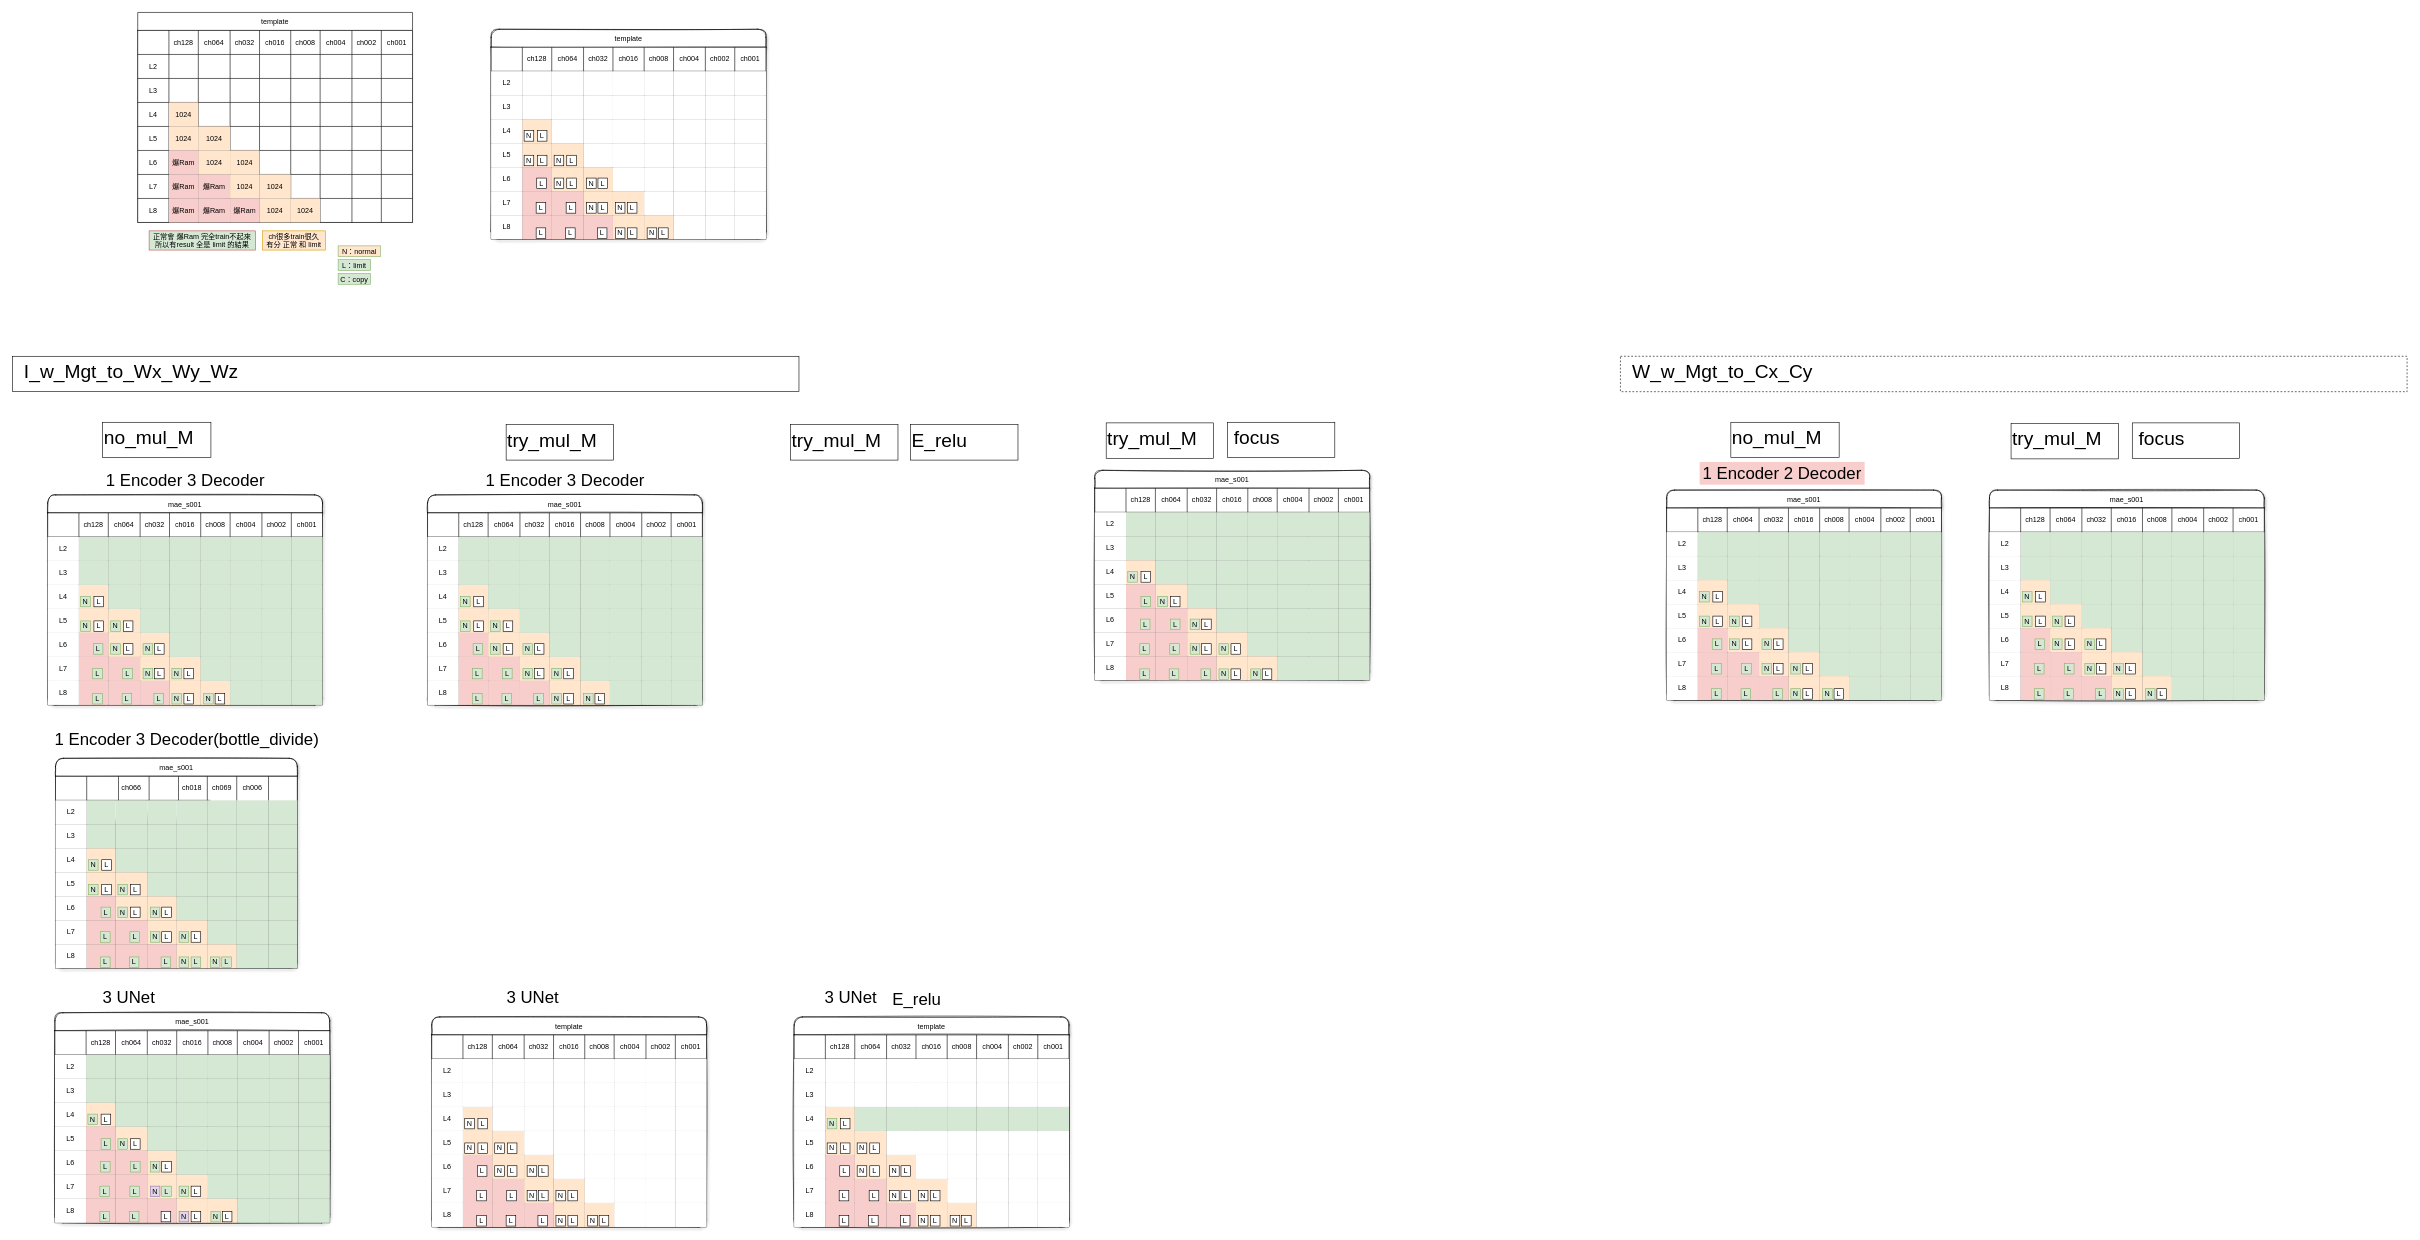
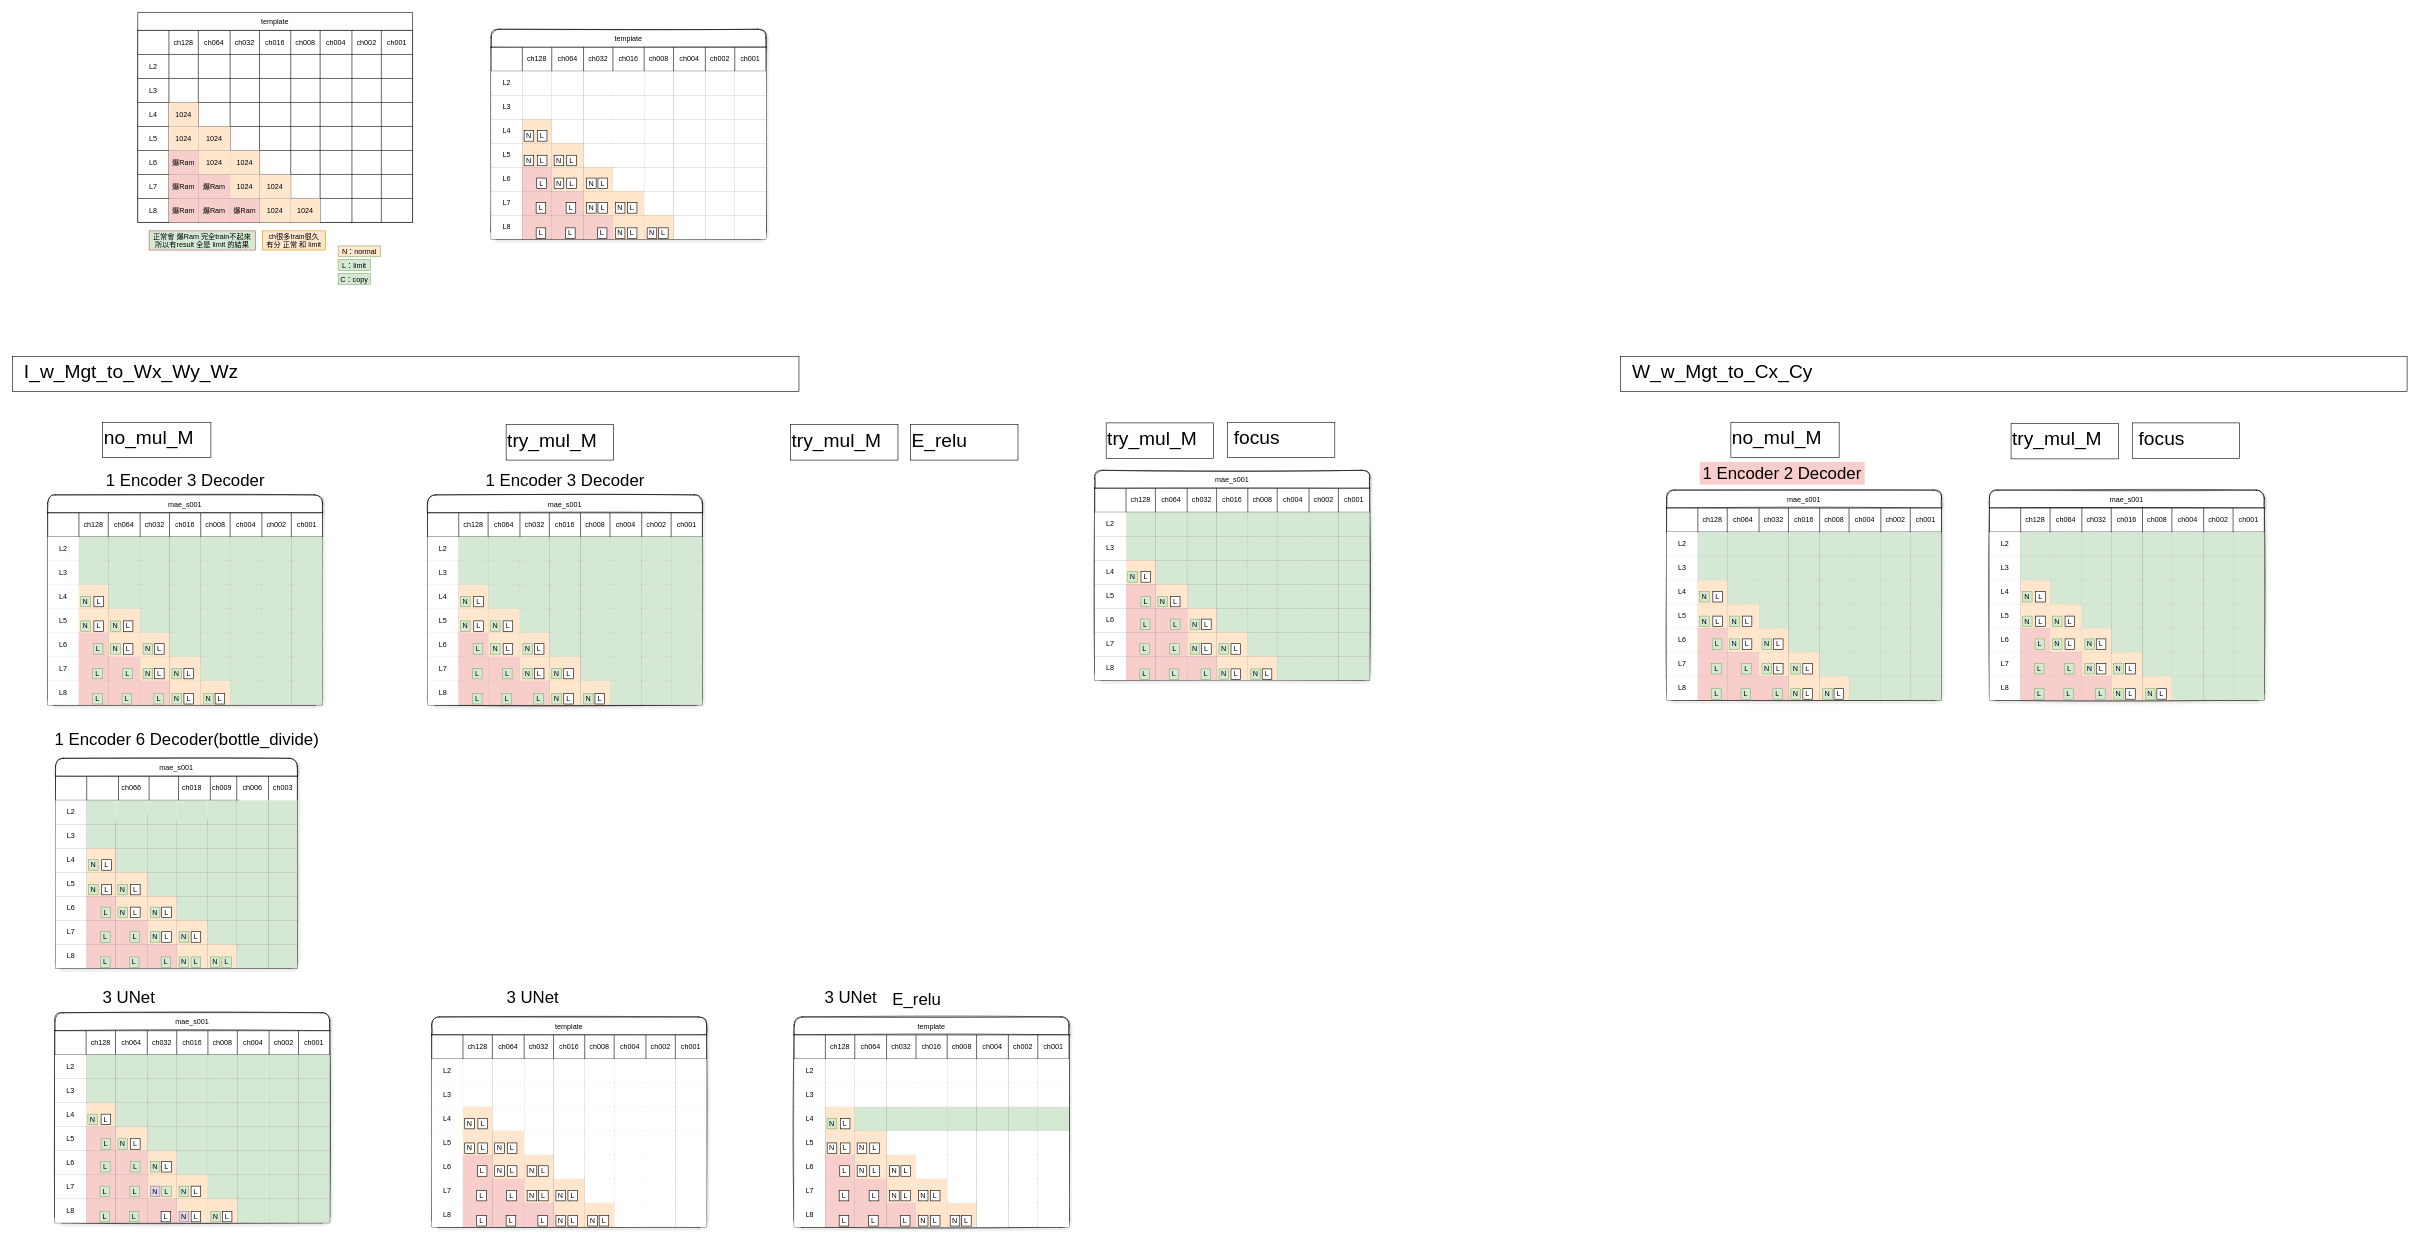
(2014, 374) -> (2014, 374)
(187, 740) -> (187, 740)
(222, 788) -> (222, 788)
none -> (283, 788)
